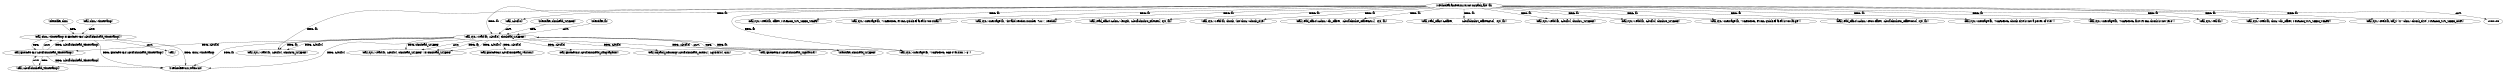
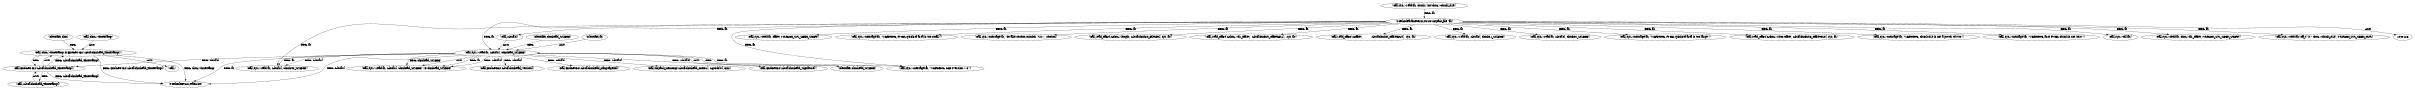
(1350, 13) -> (1424, 13)
